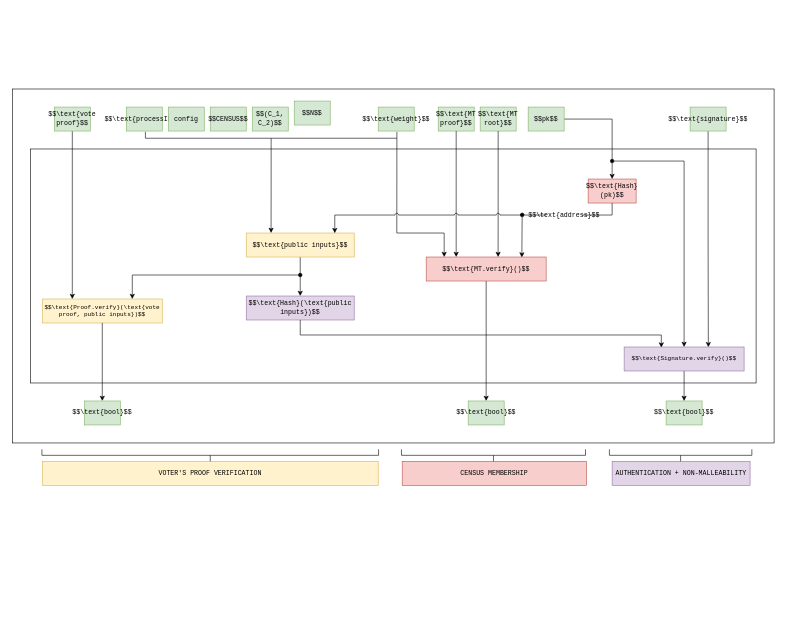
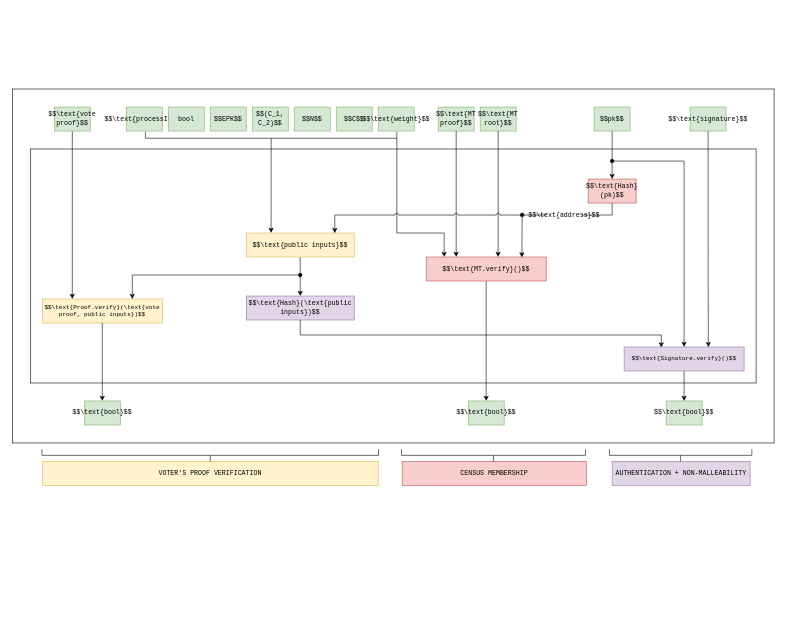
(312, 113) -> (312, 119)
(186, 119) -> (186, 119)
(228, 119) -> (228, 119)
none -> (354, 119)
(546, 119) -> (612, 119)
